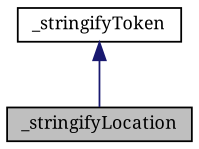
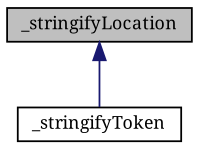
(99, 84) -> (99, 84)
